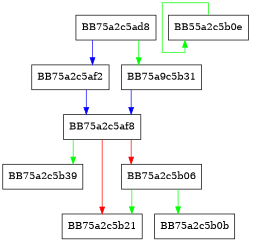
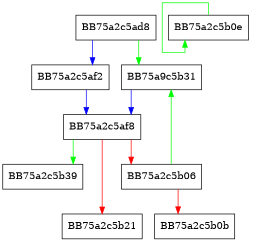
(208, 28) -> (208, 28)
(132, 198) -> (171, 130)
(178, 198) -> (178, 198)
